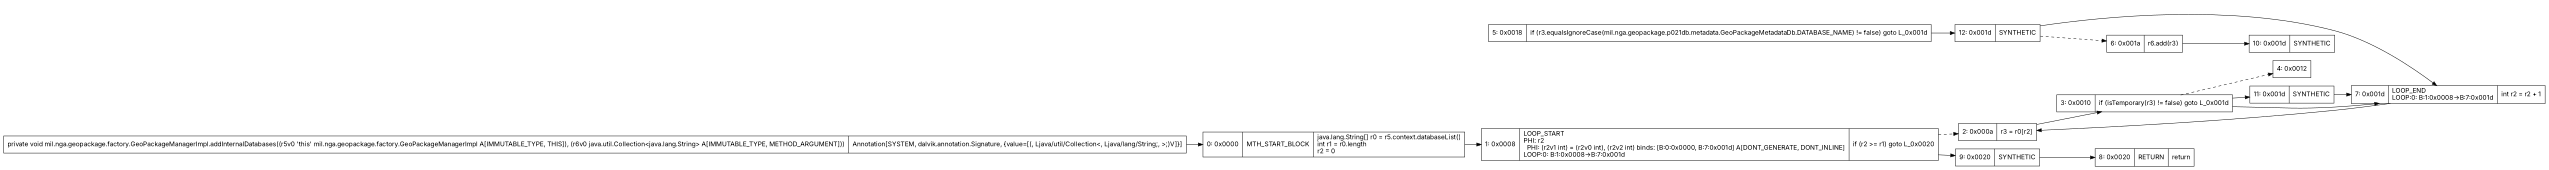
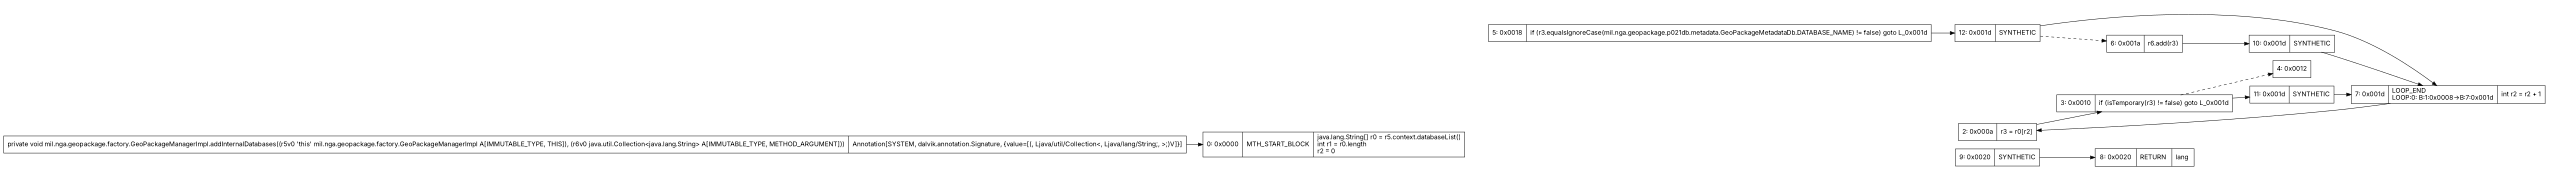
(2304, 108) -> (2370, 68)
(1710, 145) -> none
(2181, 157) -> (2182, 157)
